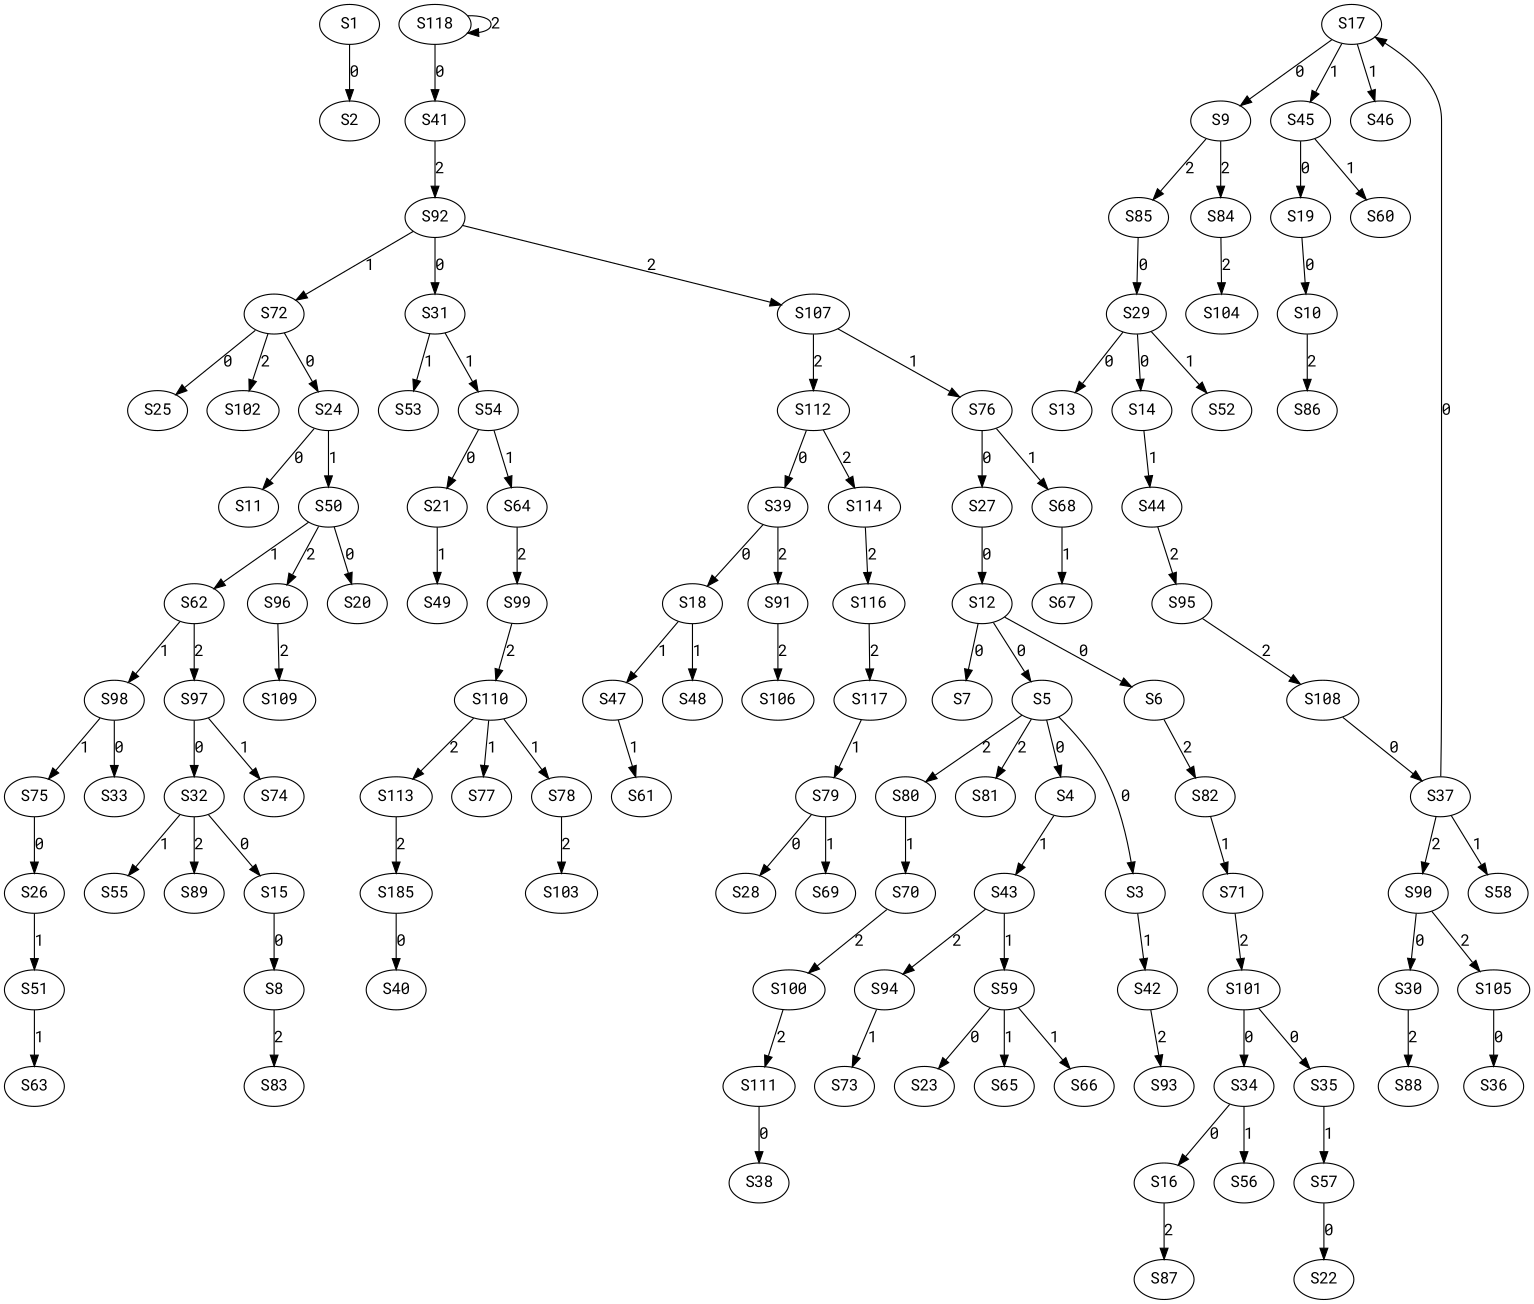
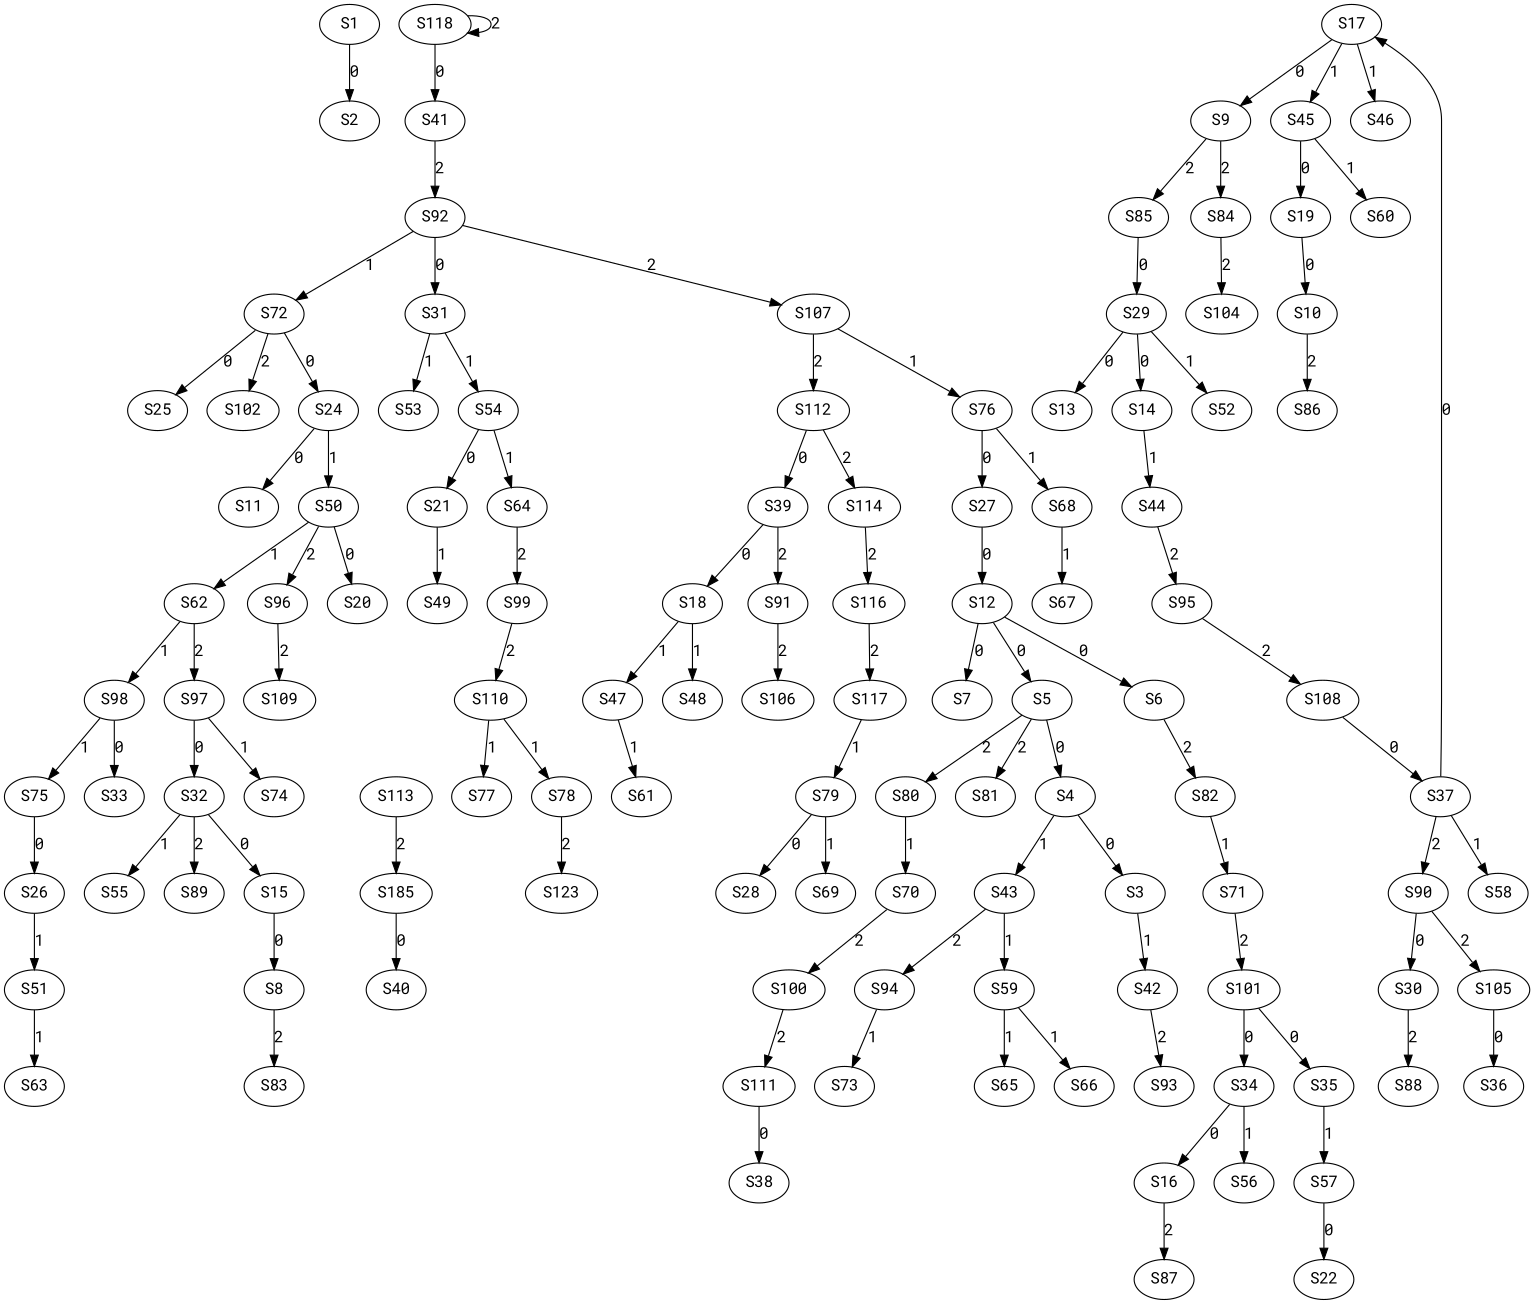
(447, 744) -> none
(1108, 783) -> (1097, 841)
(562, 893) -> (562, 893)
(924, 1086) -> none
